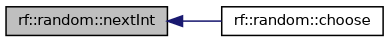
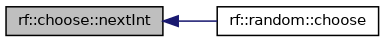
(87, 21) -> (84, 21)
